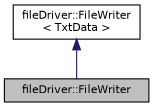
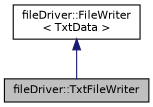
(77, 90) -> (77, 90)
